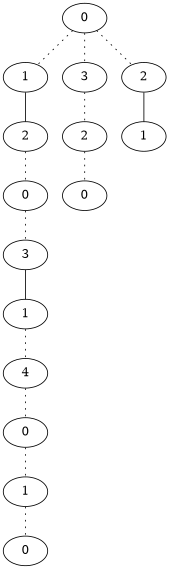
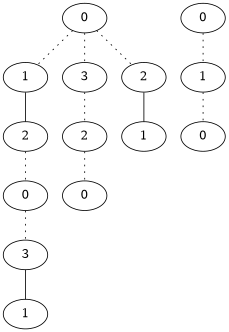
(25, 373) -> none
